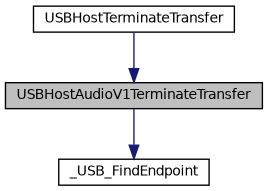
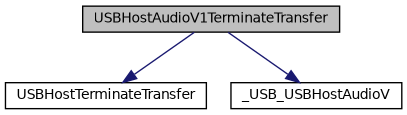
(134, 51) -> (164, 53)
(134, 172) -> (316, 96)
